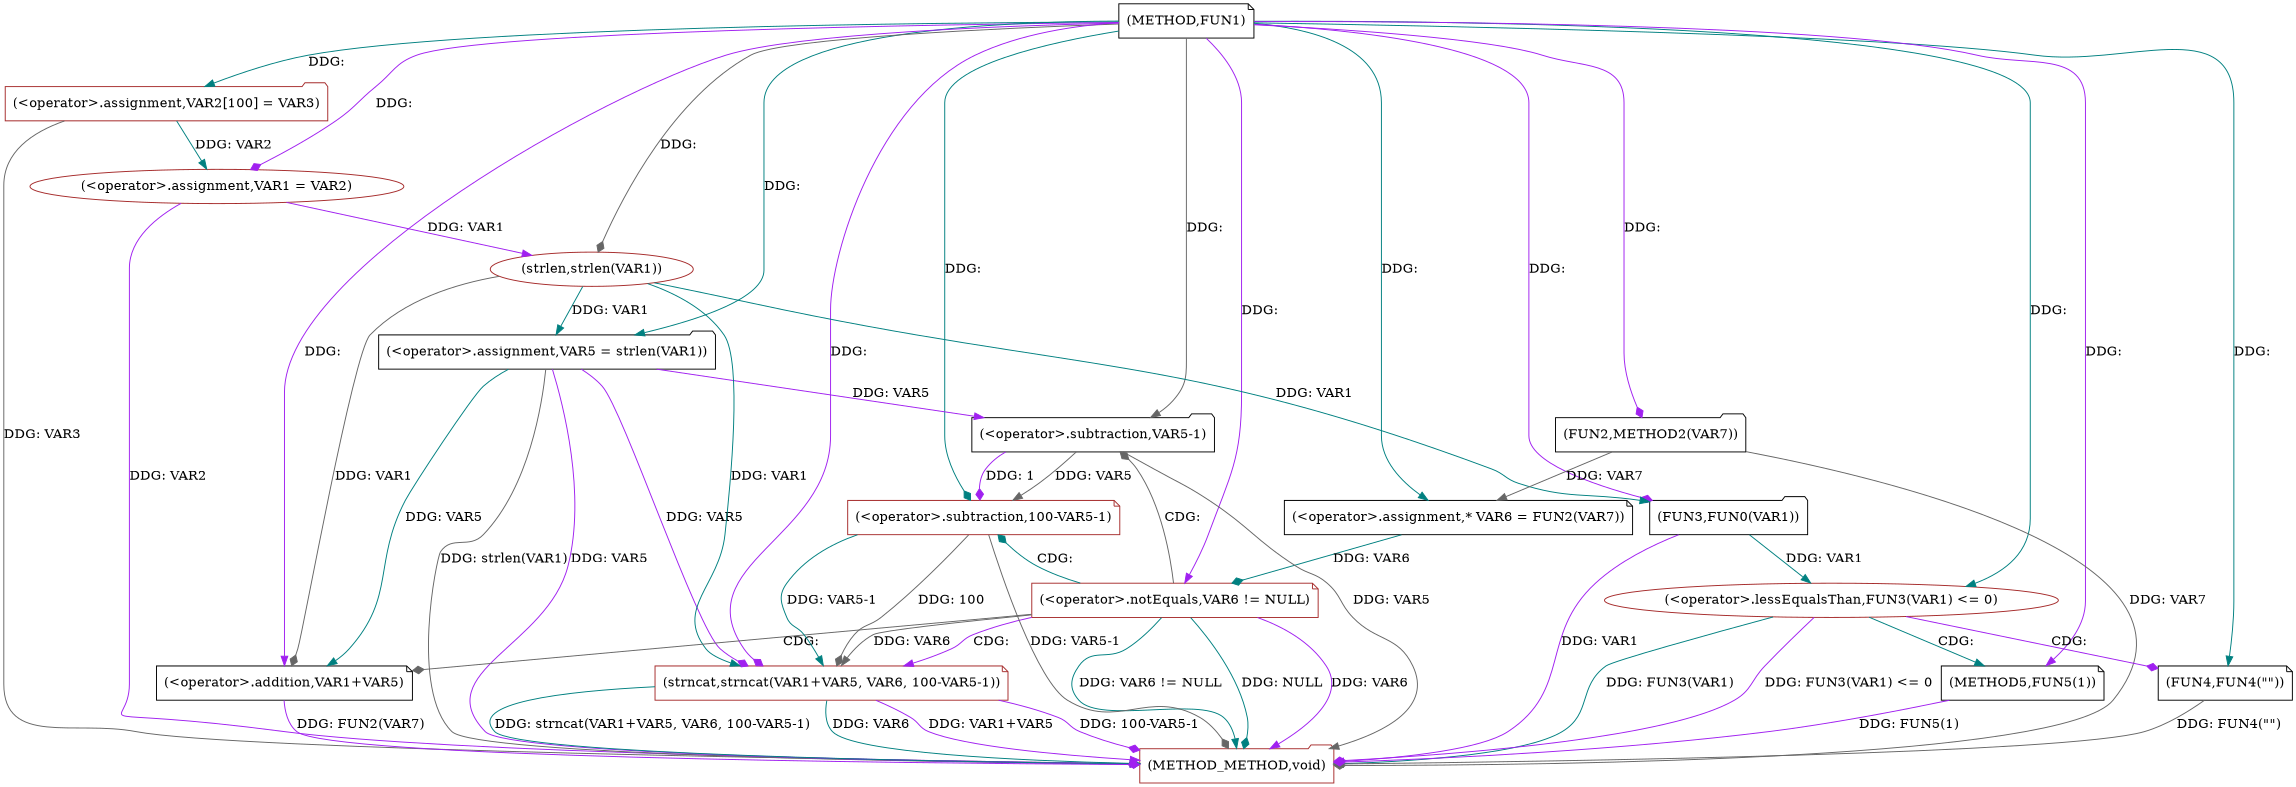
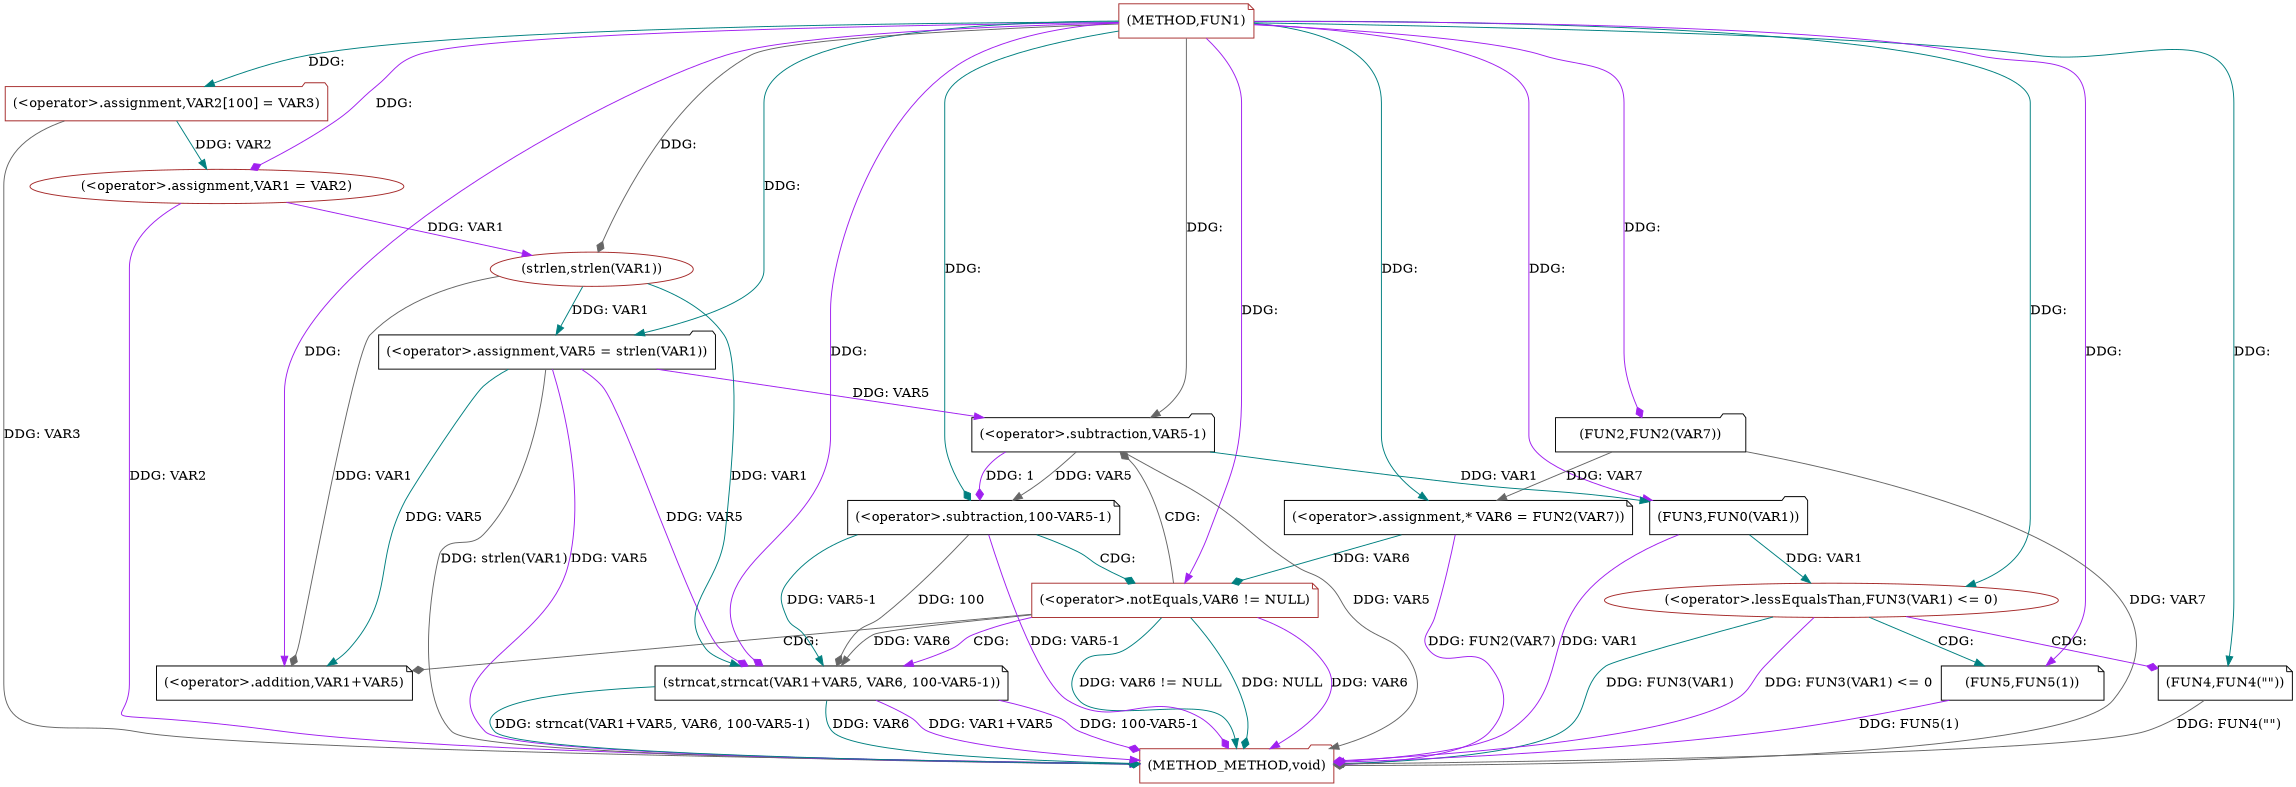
(1186, 21) -> (1186, 21)
(1529, 188) -> (1529, 188)
(1153, 374) -> (1425, 479)
(1651, 435) -> (1651, 435)
(984, 518) -> (984, 518)
(1041, 568) -> (1082, 554)
(832, 683) -> (832, 683)
(2023, 683) -> (2023, 683)
(1061, 694) -> (1061, 694)
(694, 759) -> (1499, 681)
